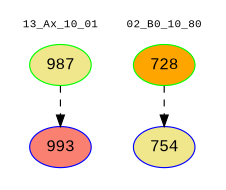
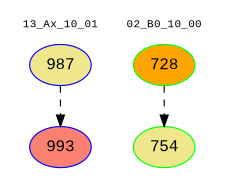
(165, 25) -> (165, 25)
(60, 65) -> (60, 65)
(164, 147) -> (164, 147)
